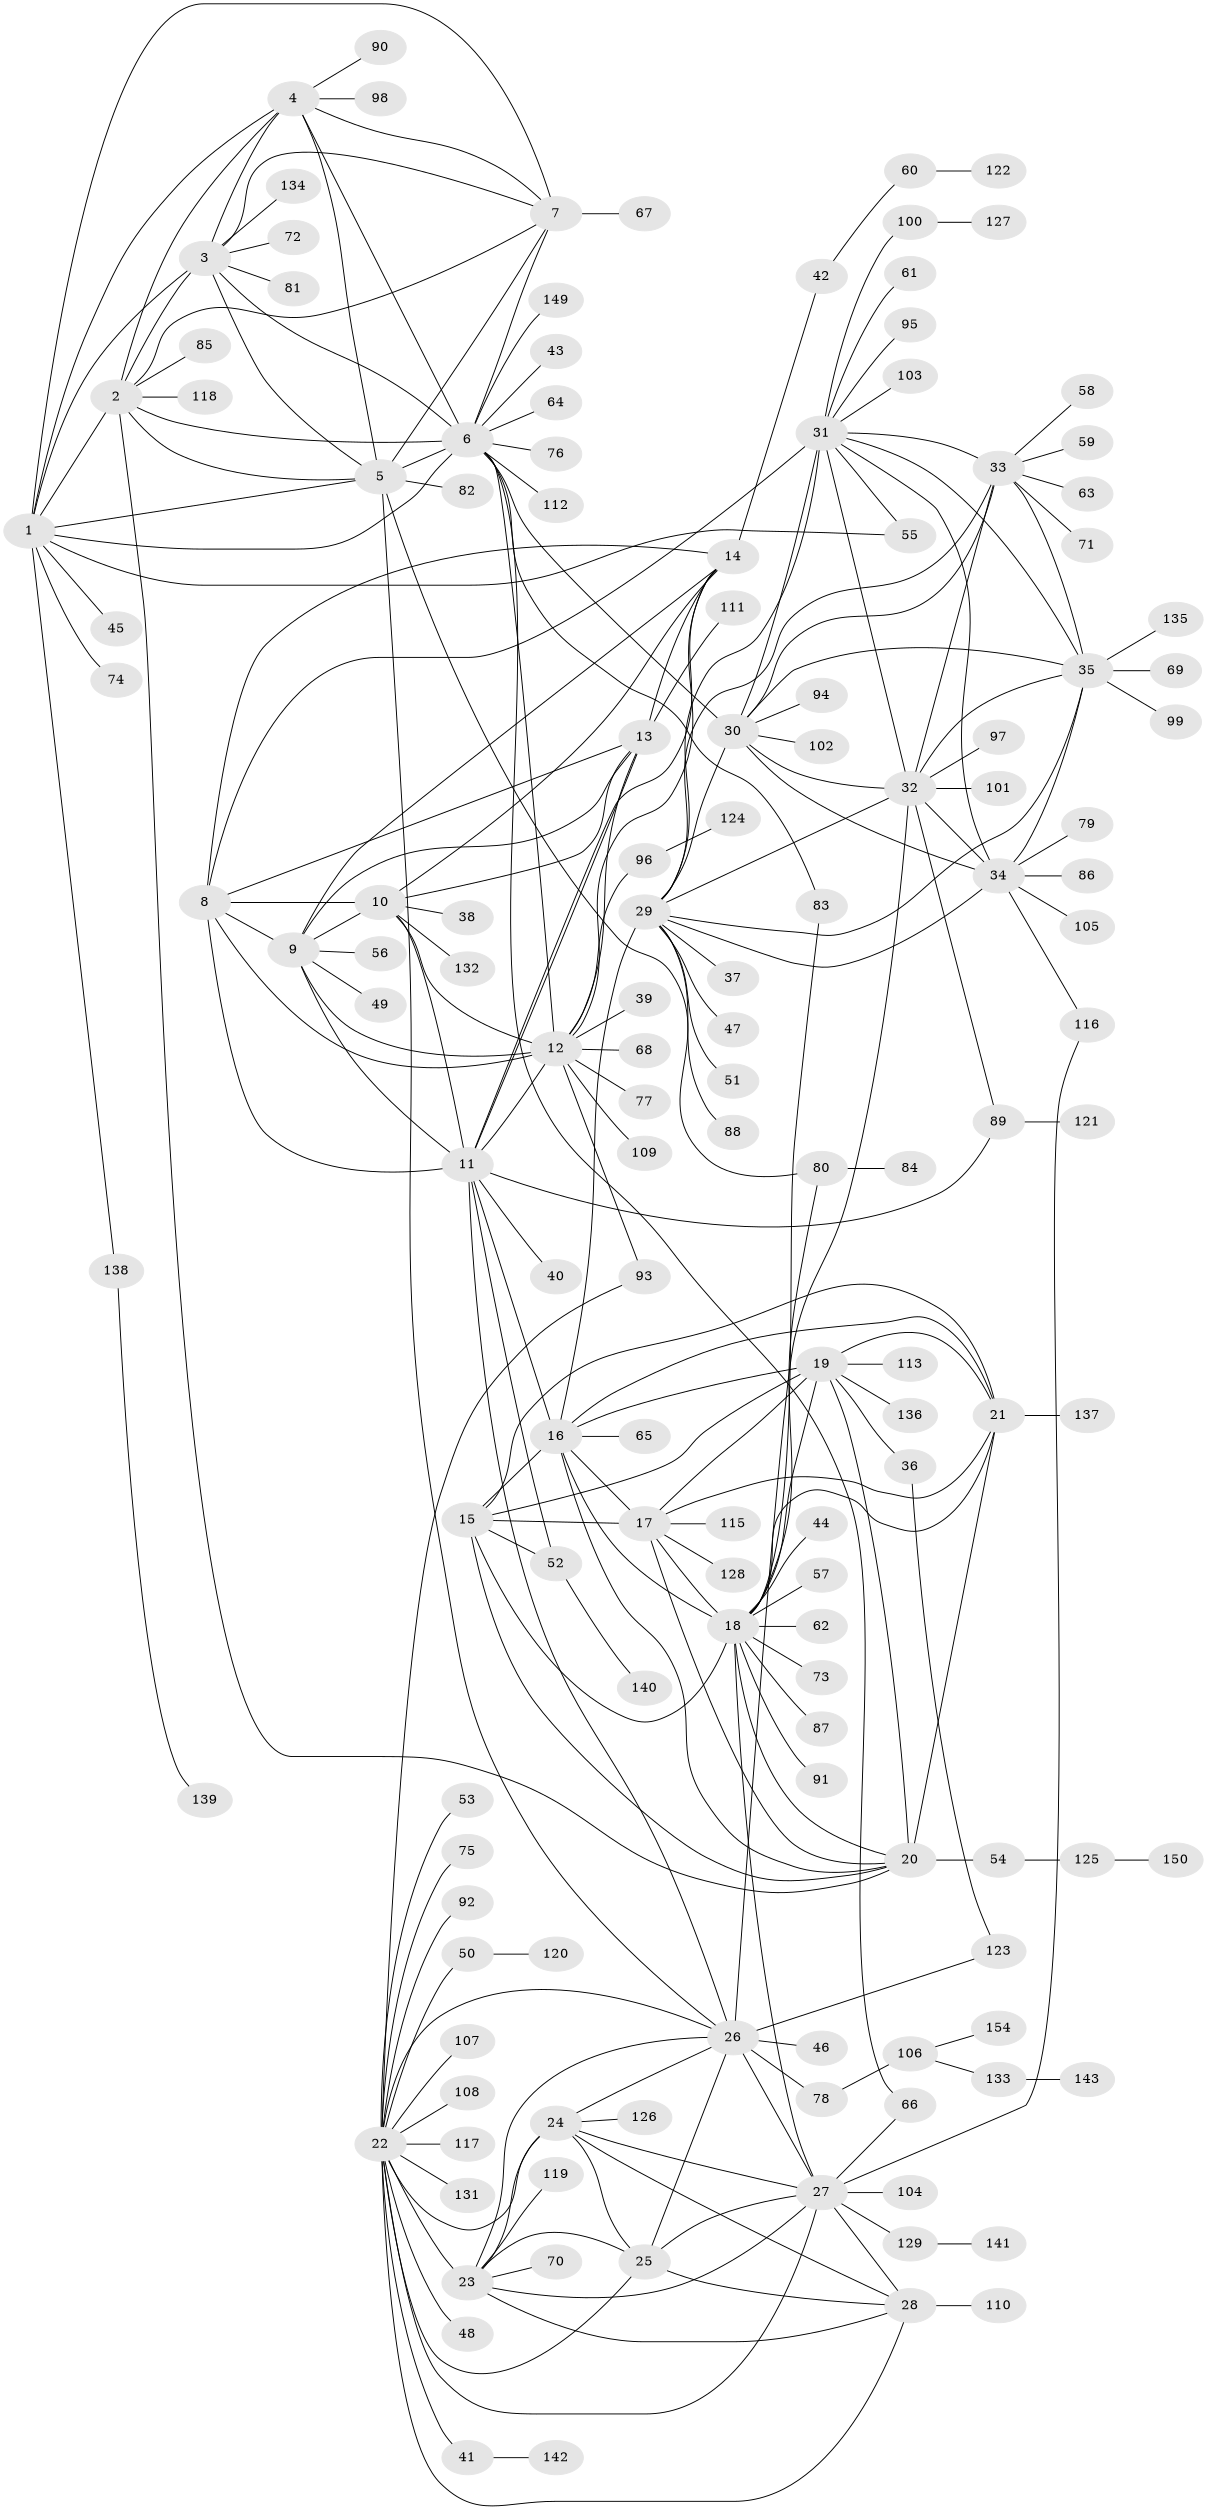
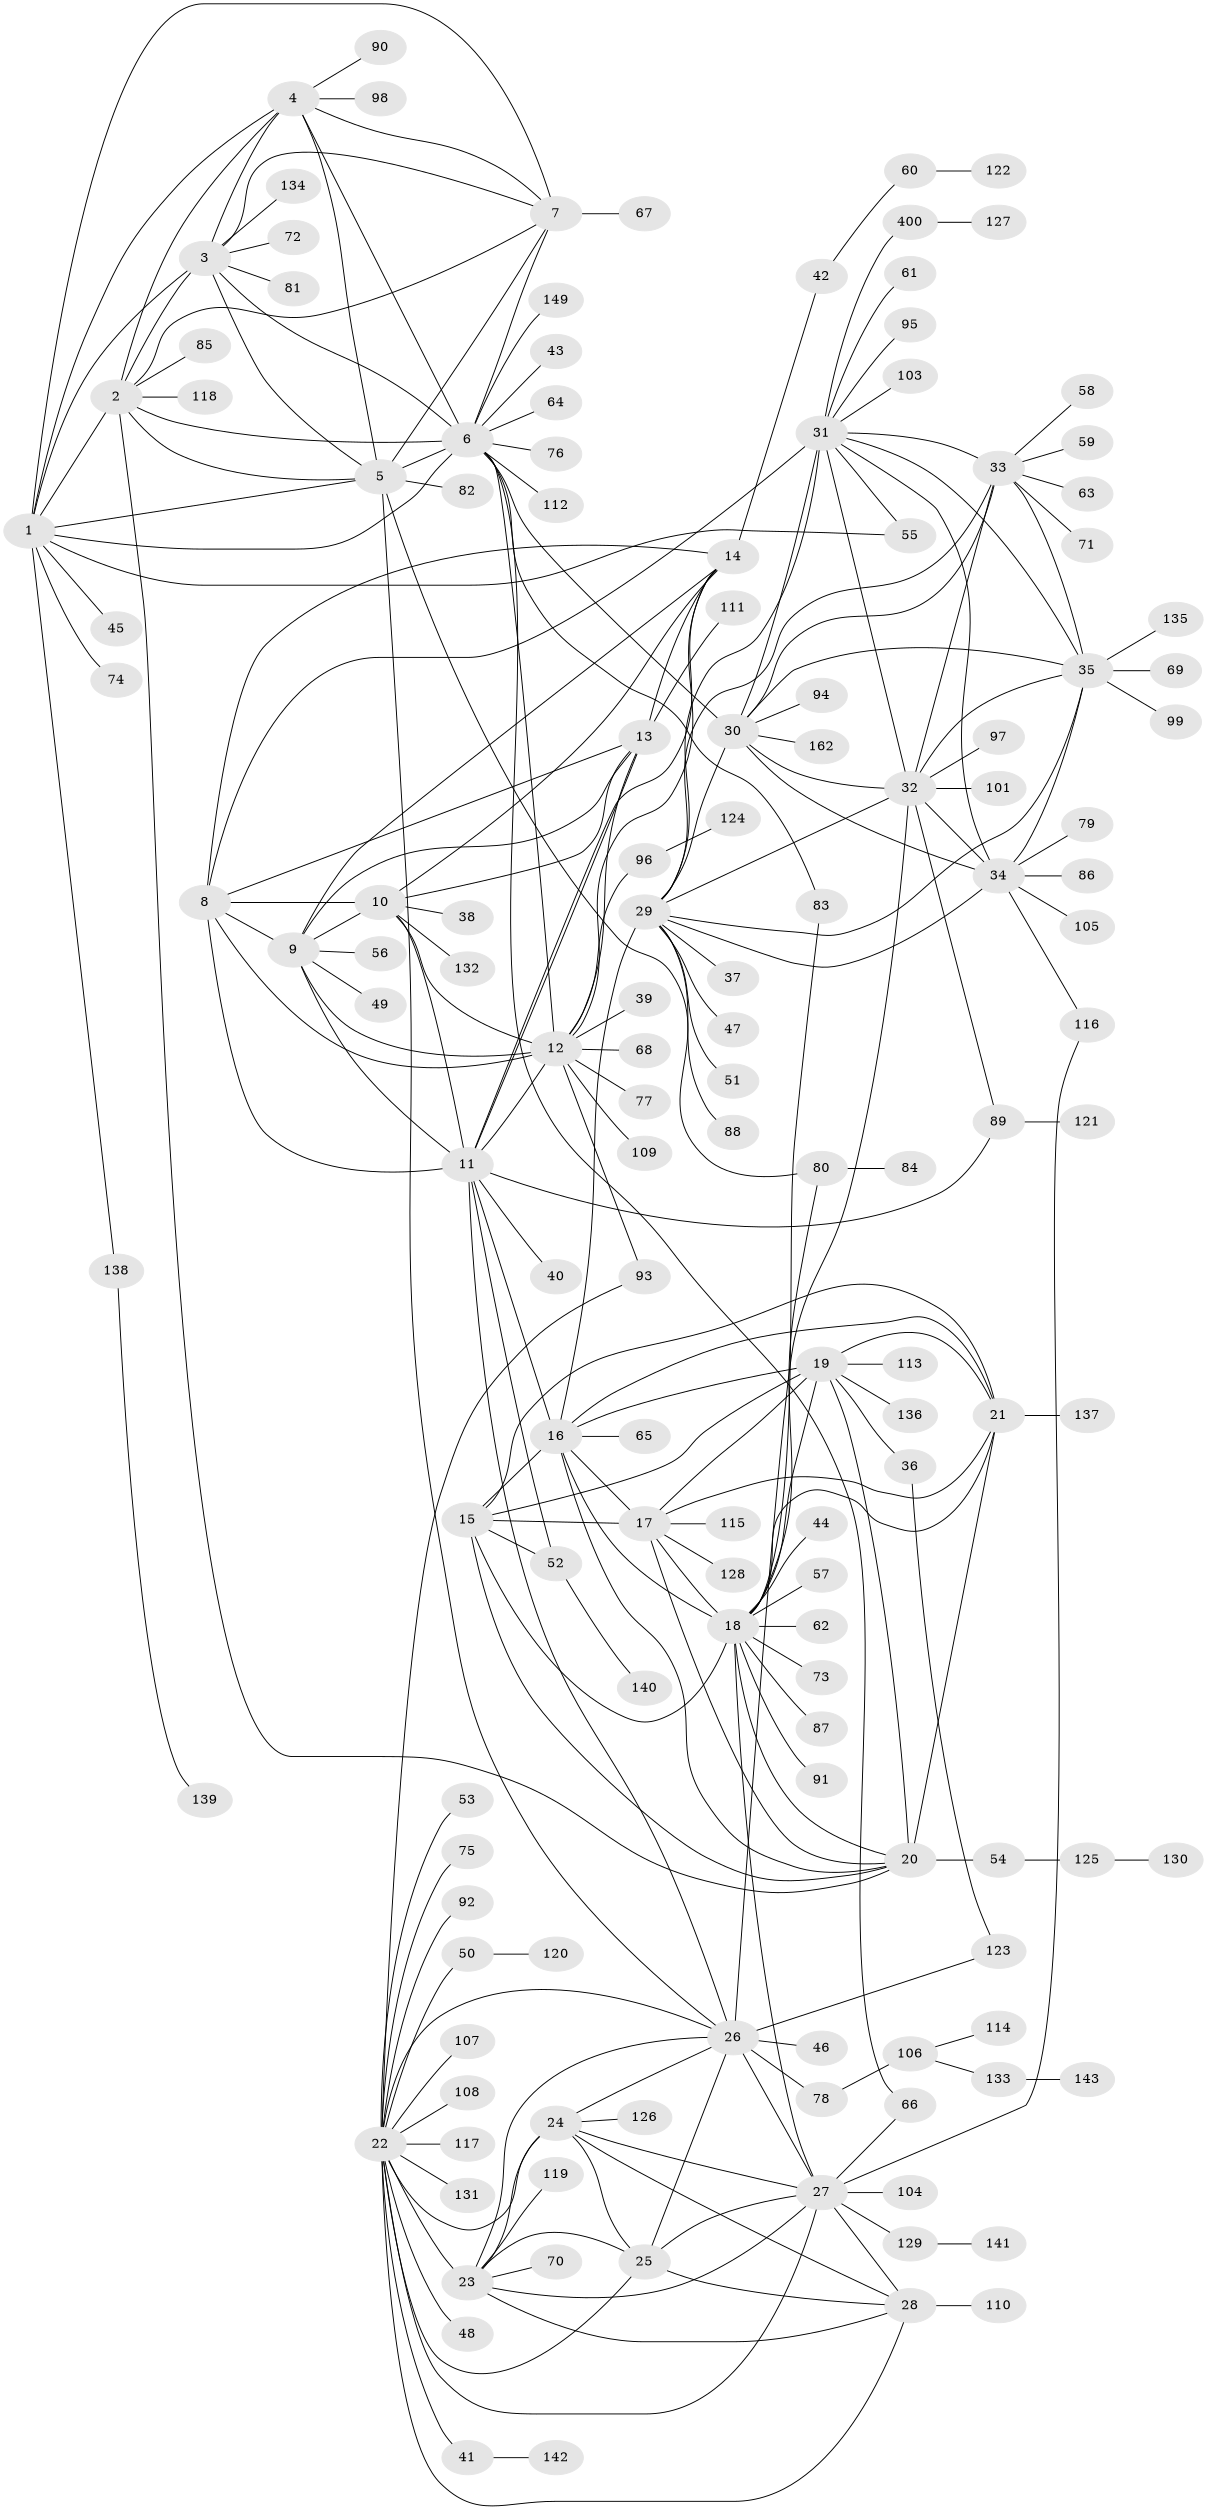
(910, 222) -> (910, 222)
(822, 747) -> (822, 747)
(1176, 1860) -> (1176, 1860)
(999, 2028) -> (999, 2028)
